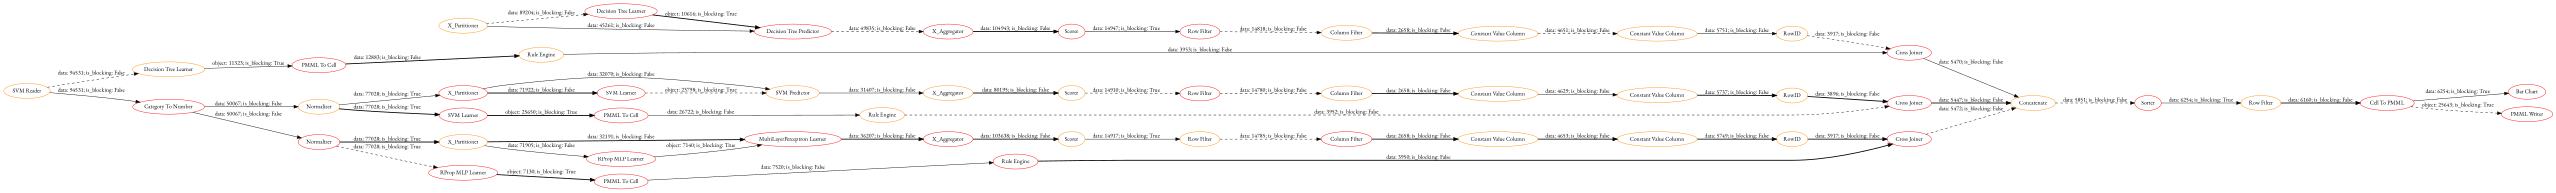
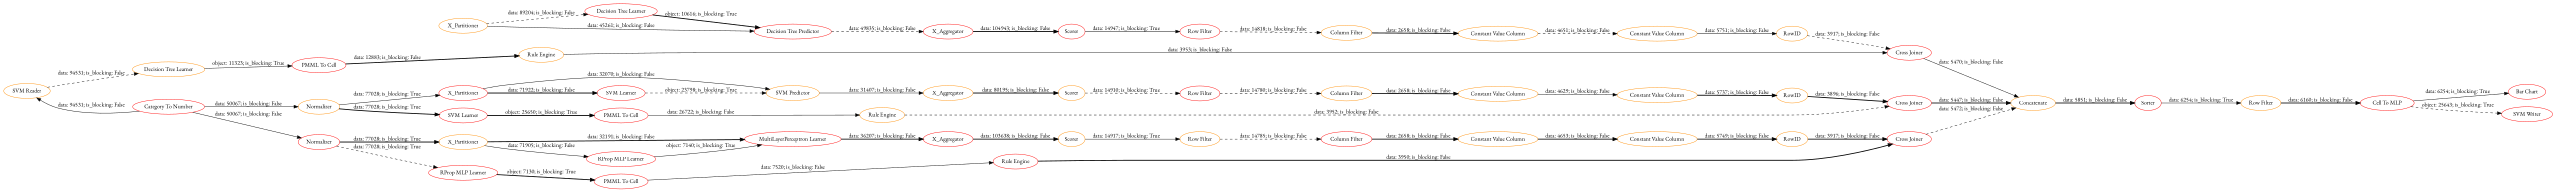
(93, 97) -> (89, 113)
(2093, 103) -> (2093, 103)
(2387, 103) -> (2387, 103)
(2527, 114) -> (2527, 114)
